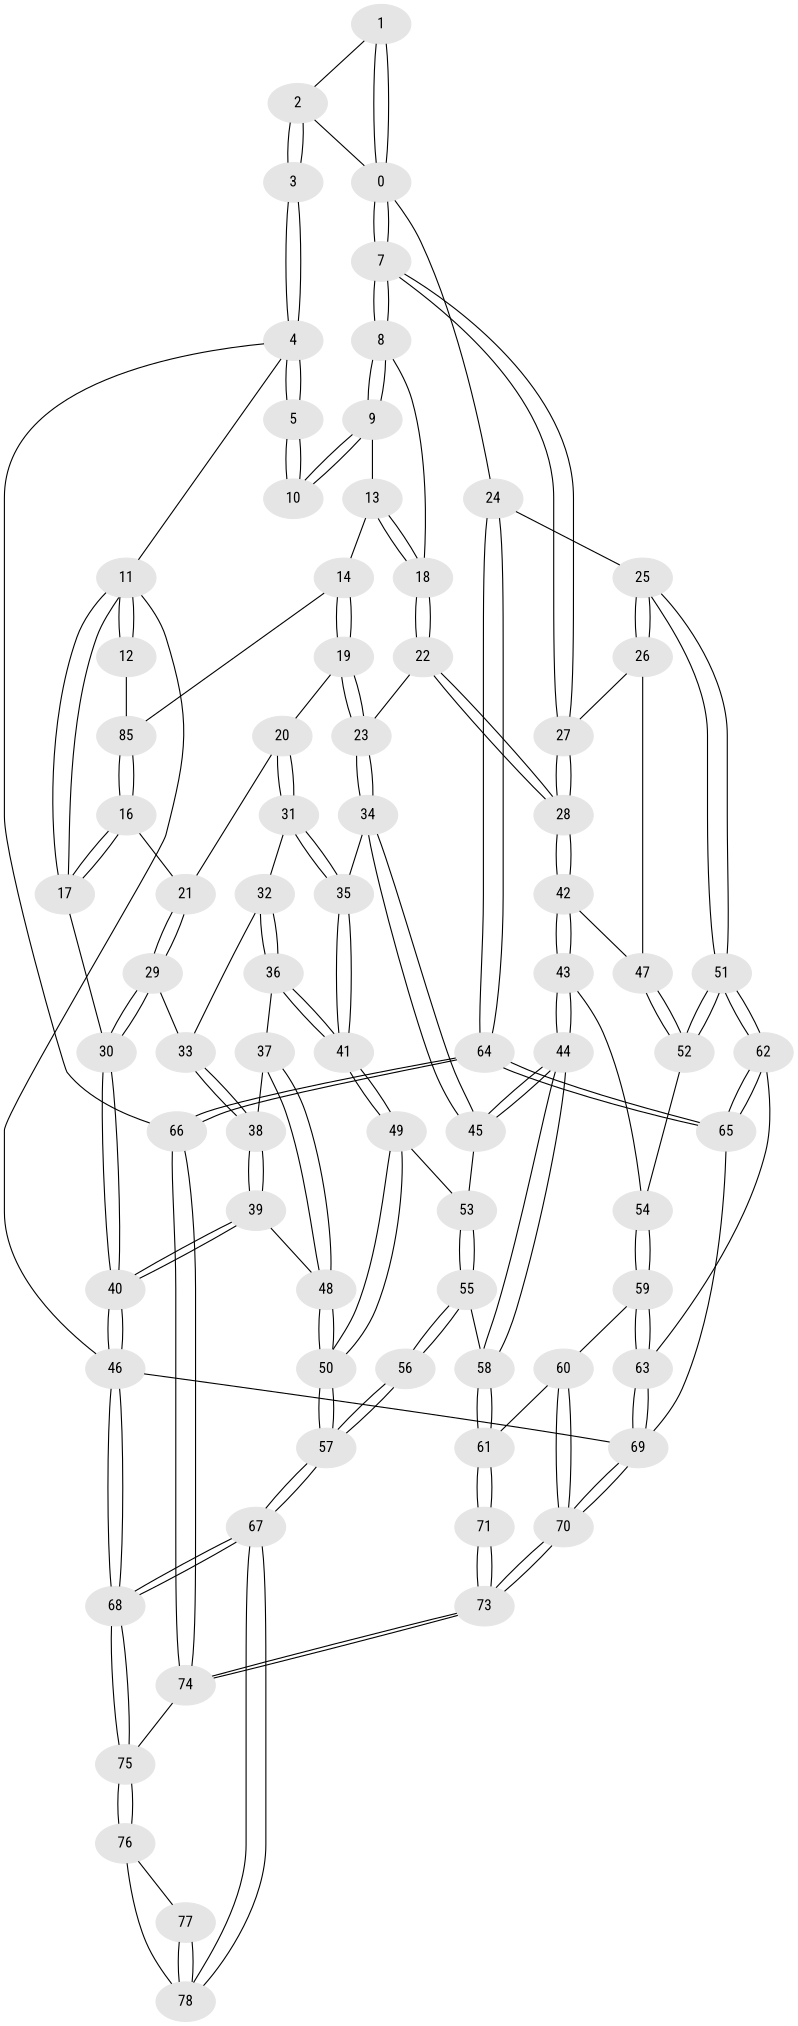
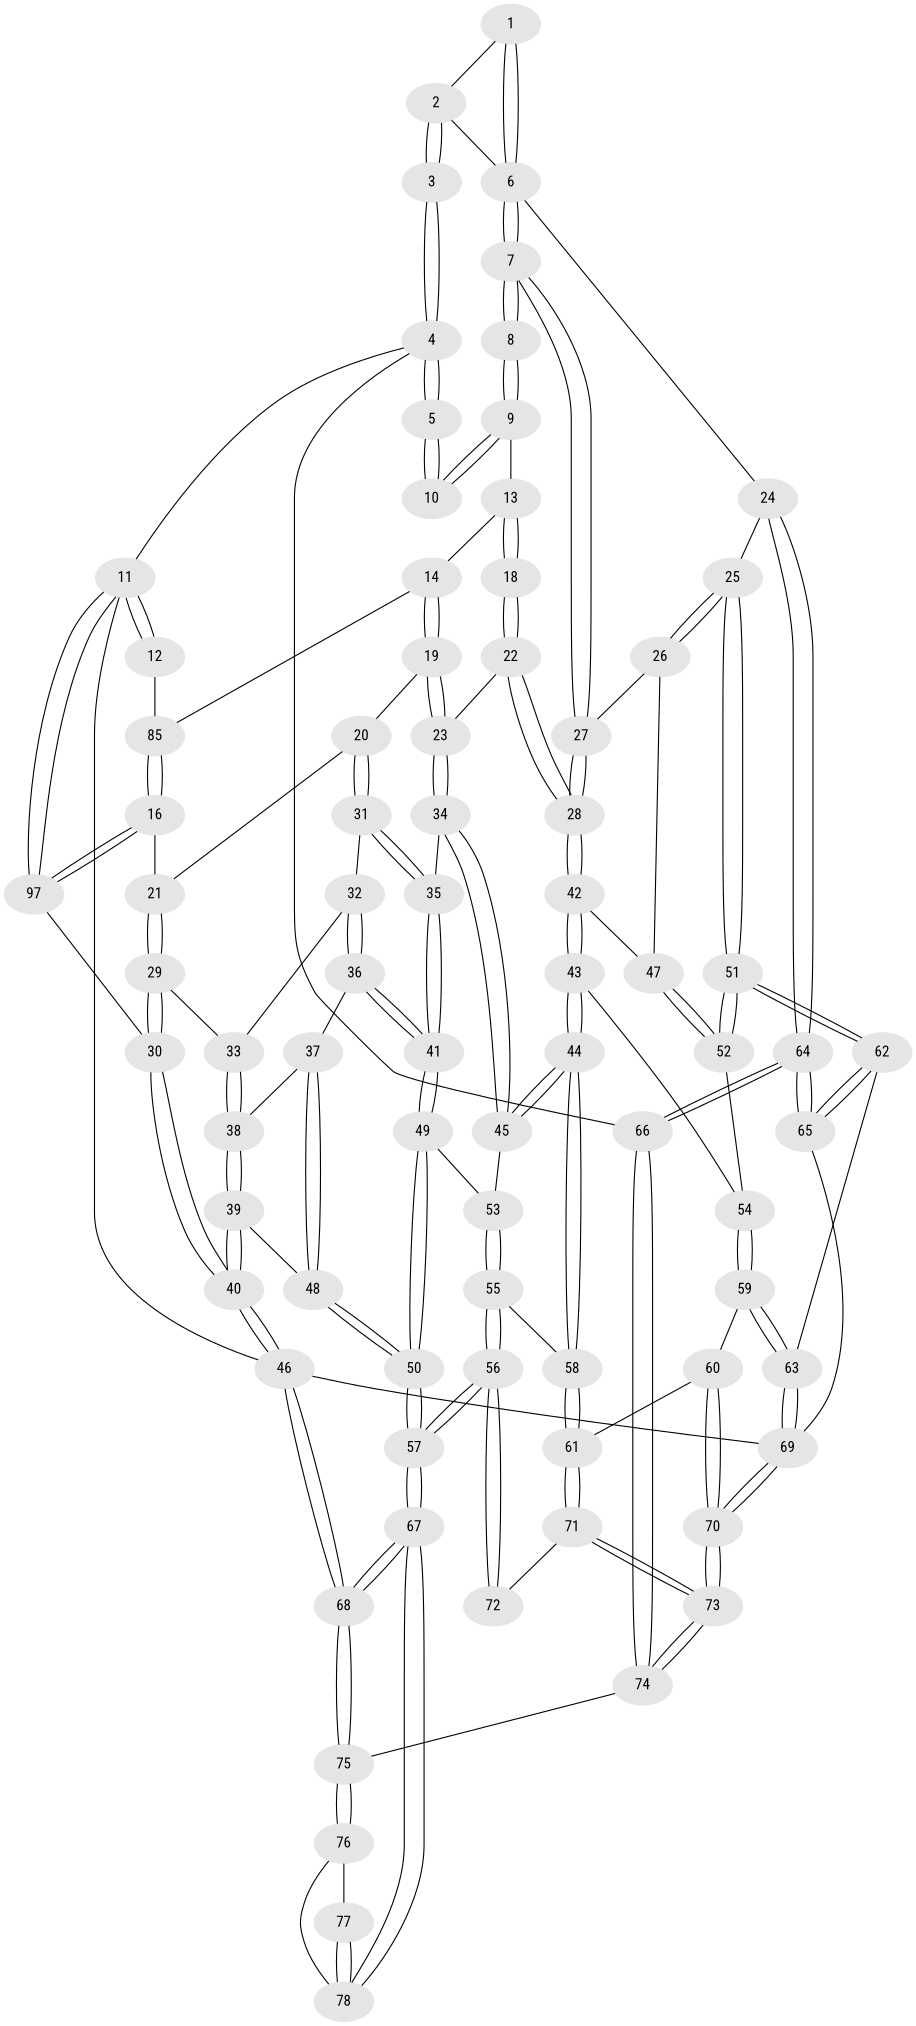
(381, 182) -> (511, 182)
(422, 456) -> none
(65, 894) -> (34, 894)
none -> (493, 1606)
